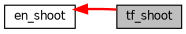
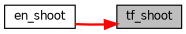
(102, 9) -> (90, 25)
